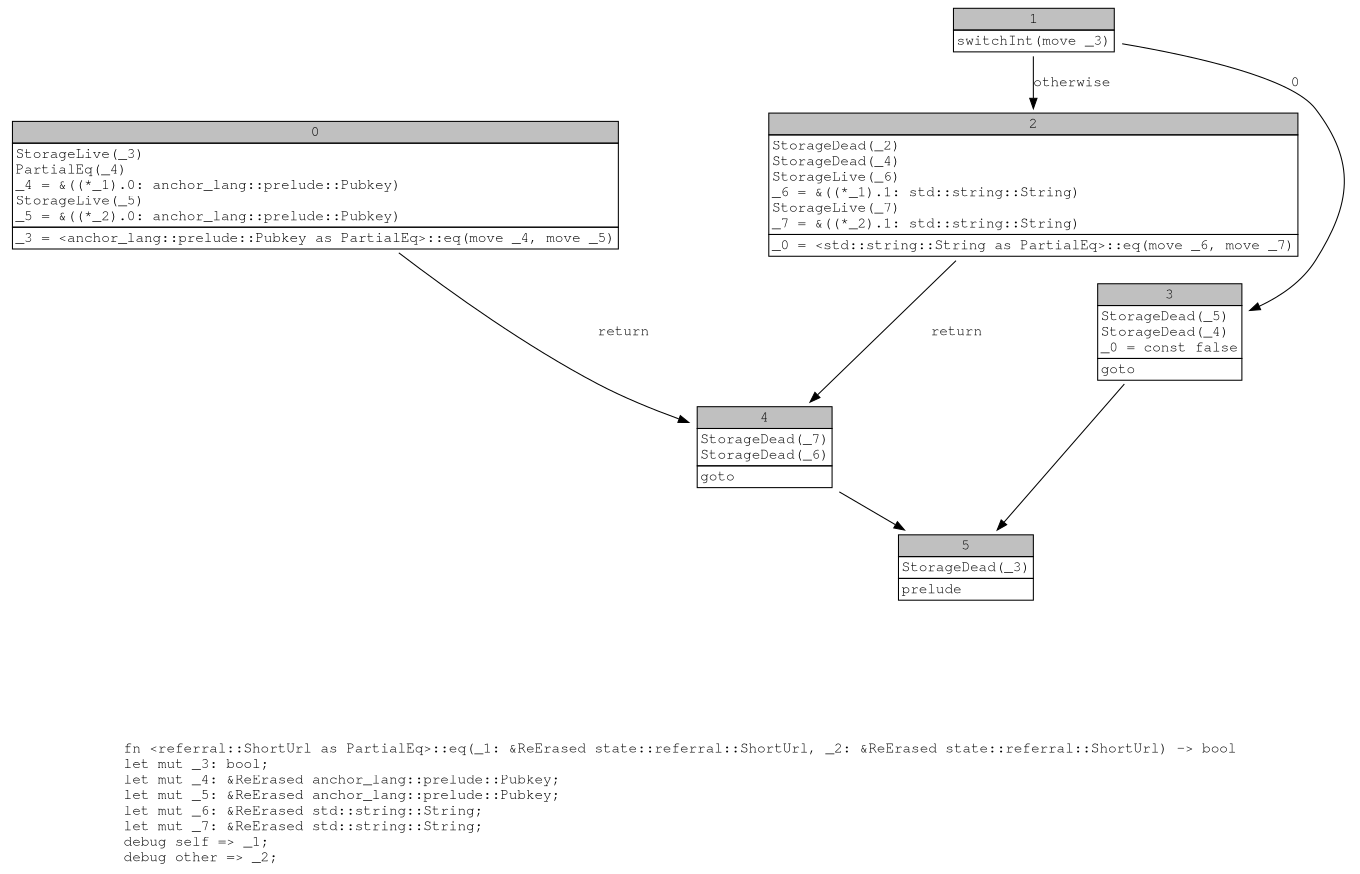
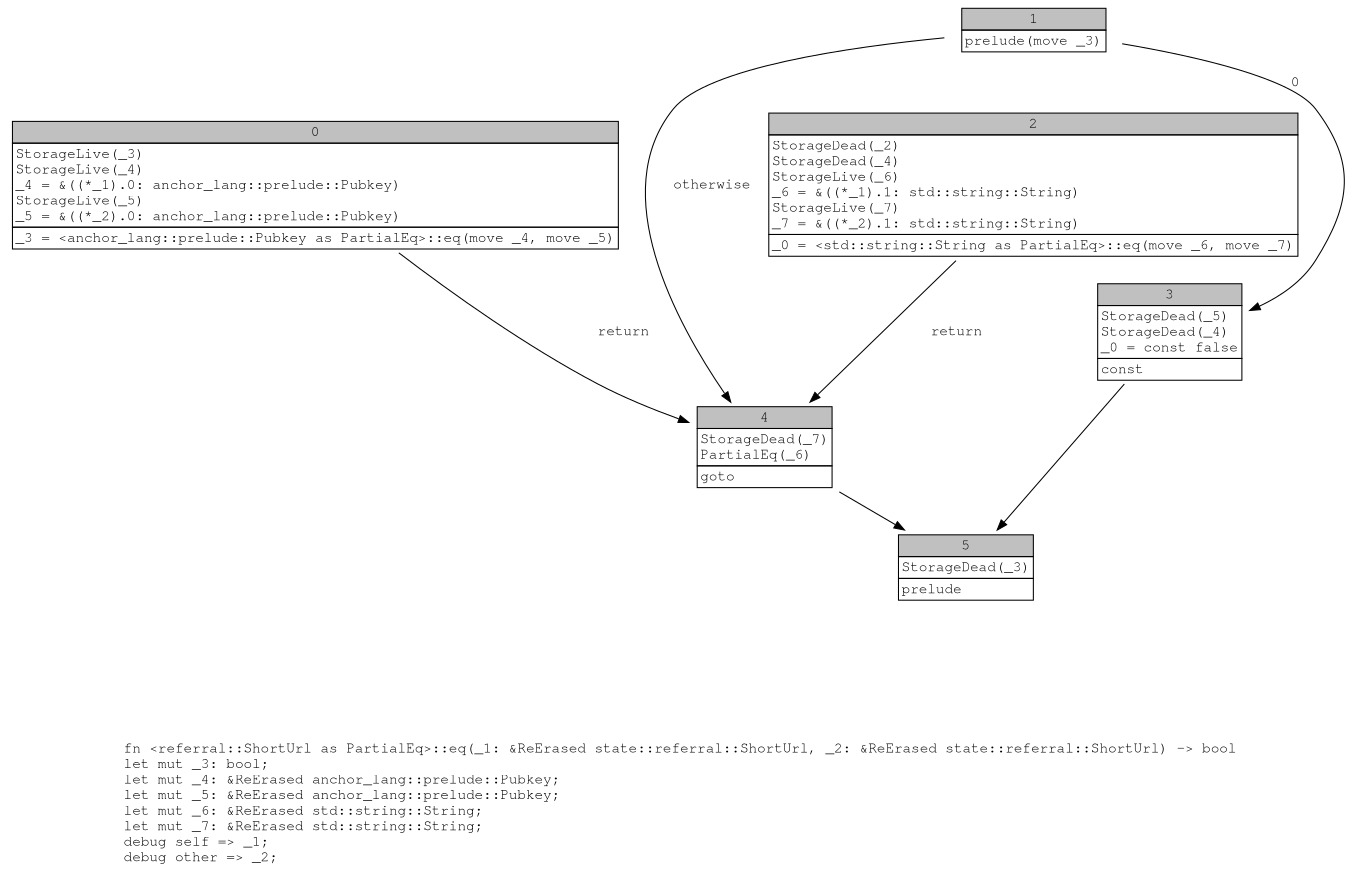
(1034, 40) -> (1034, 40)
(1033, 77) -> (667, 119)
(72, 169) -> (80, 169)
(1118, 369) -> (1123, 369)
(765, 454) -> (756, 454)
